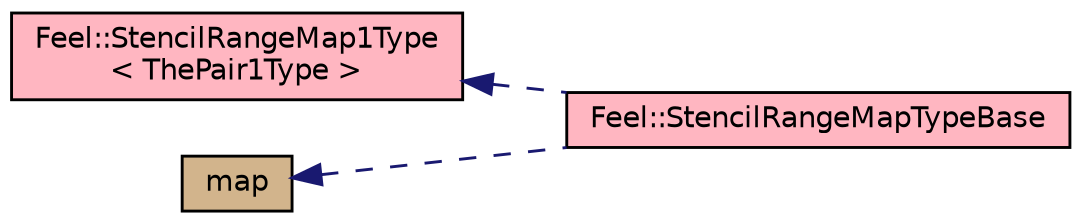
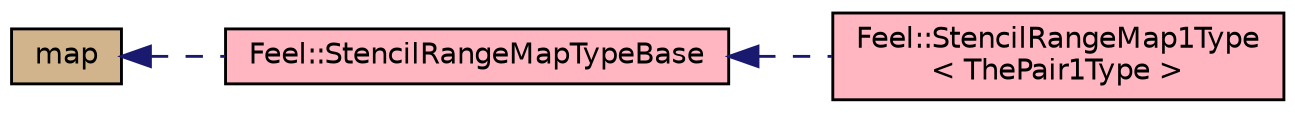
(529, 88) -> (795, 56)
